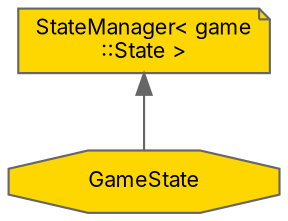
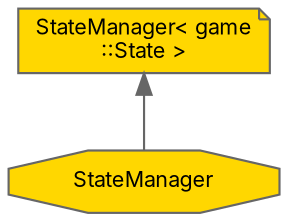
(144, 182) -> (144, 182)
